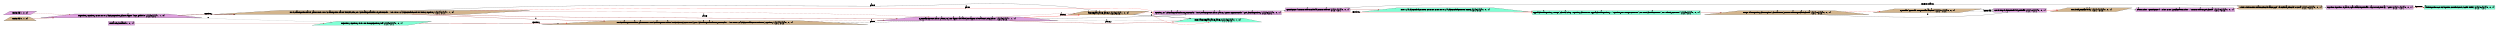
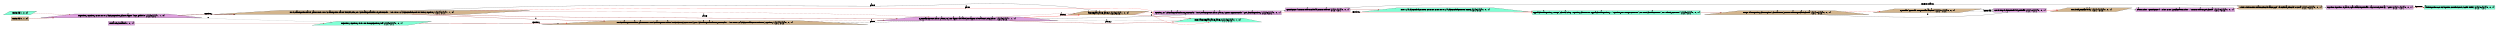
(20, 13) -> (20, 13)
(1163, 17) -> (1163, 17)
(20, 19) -> (20, 19)
